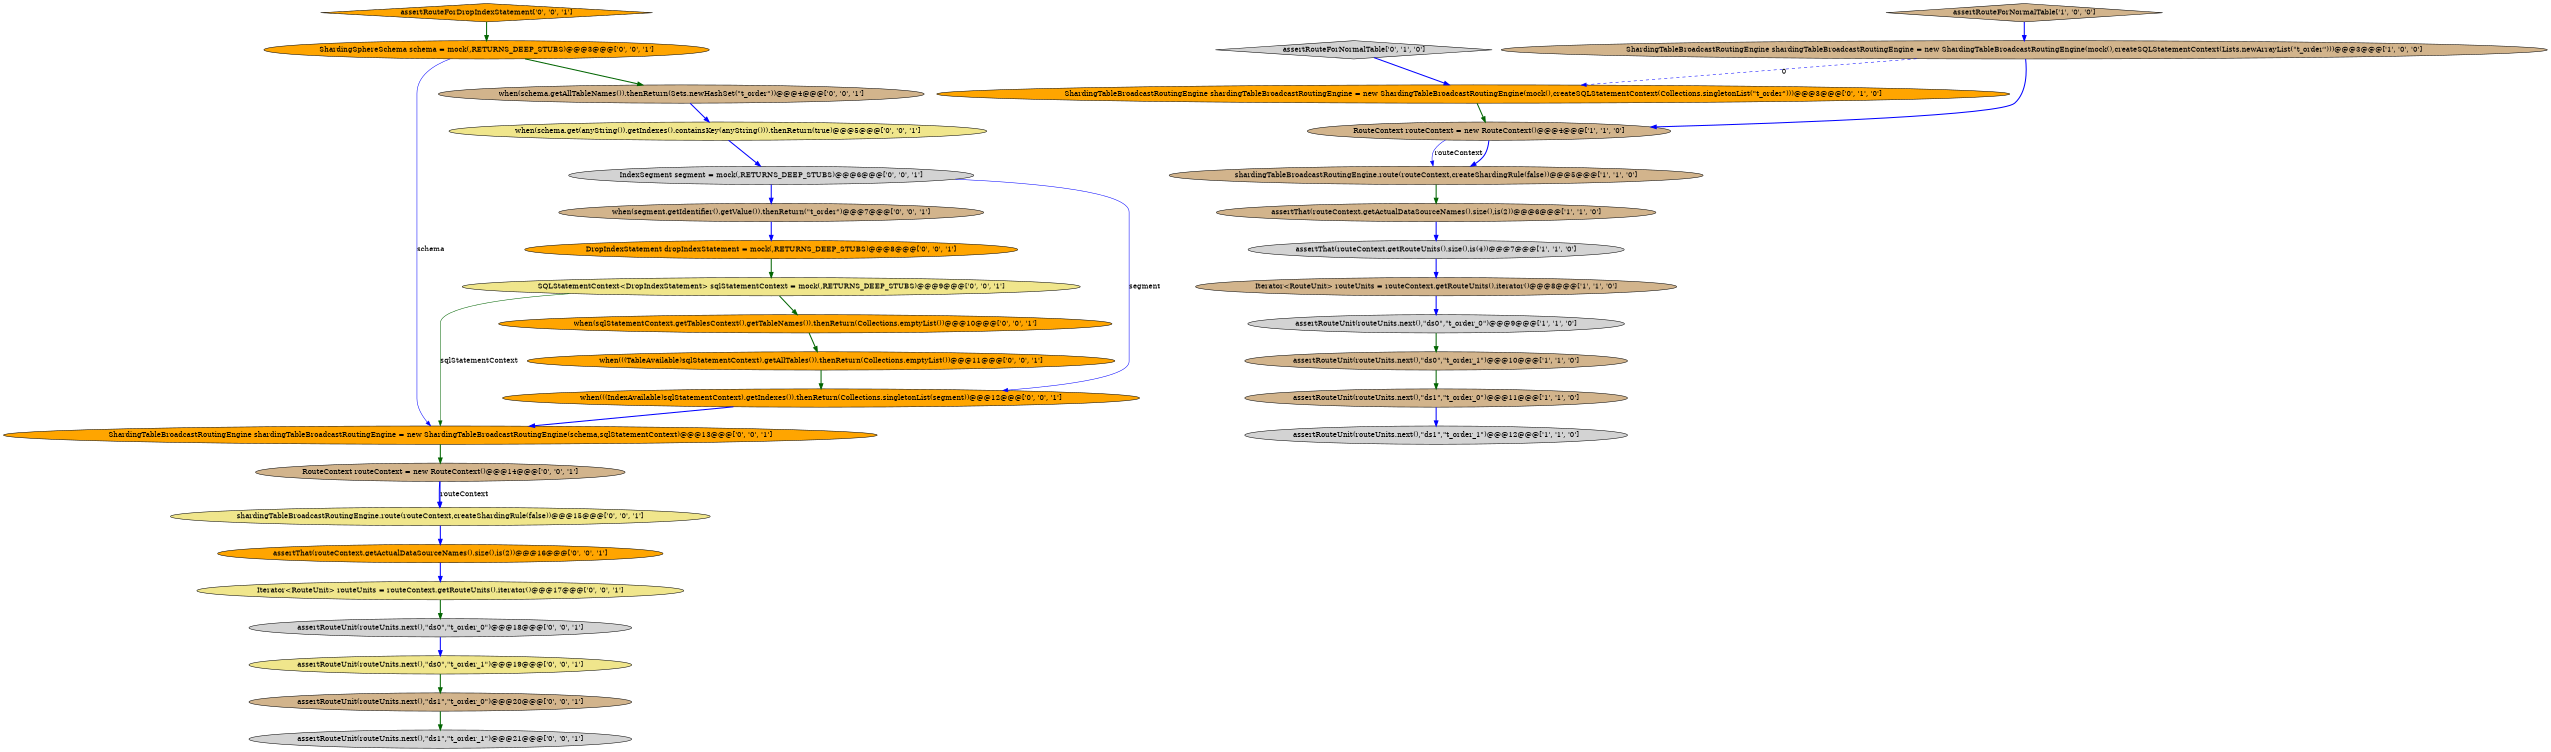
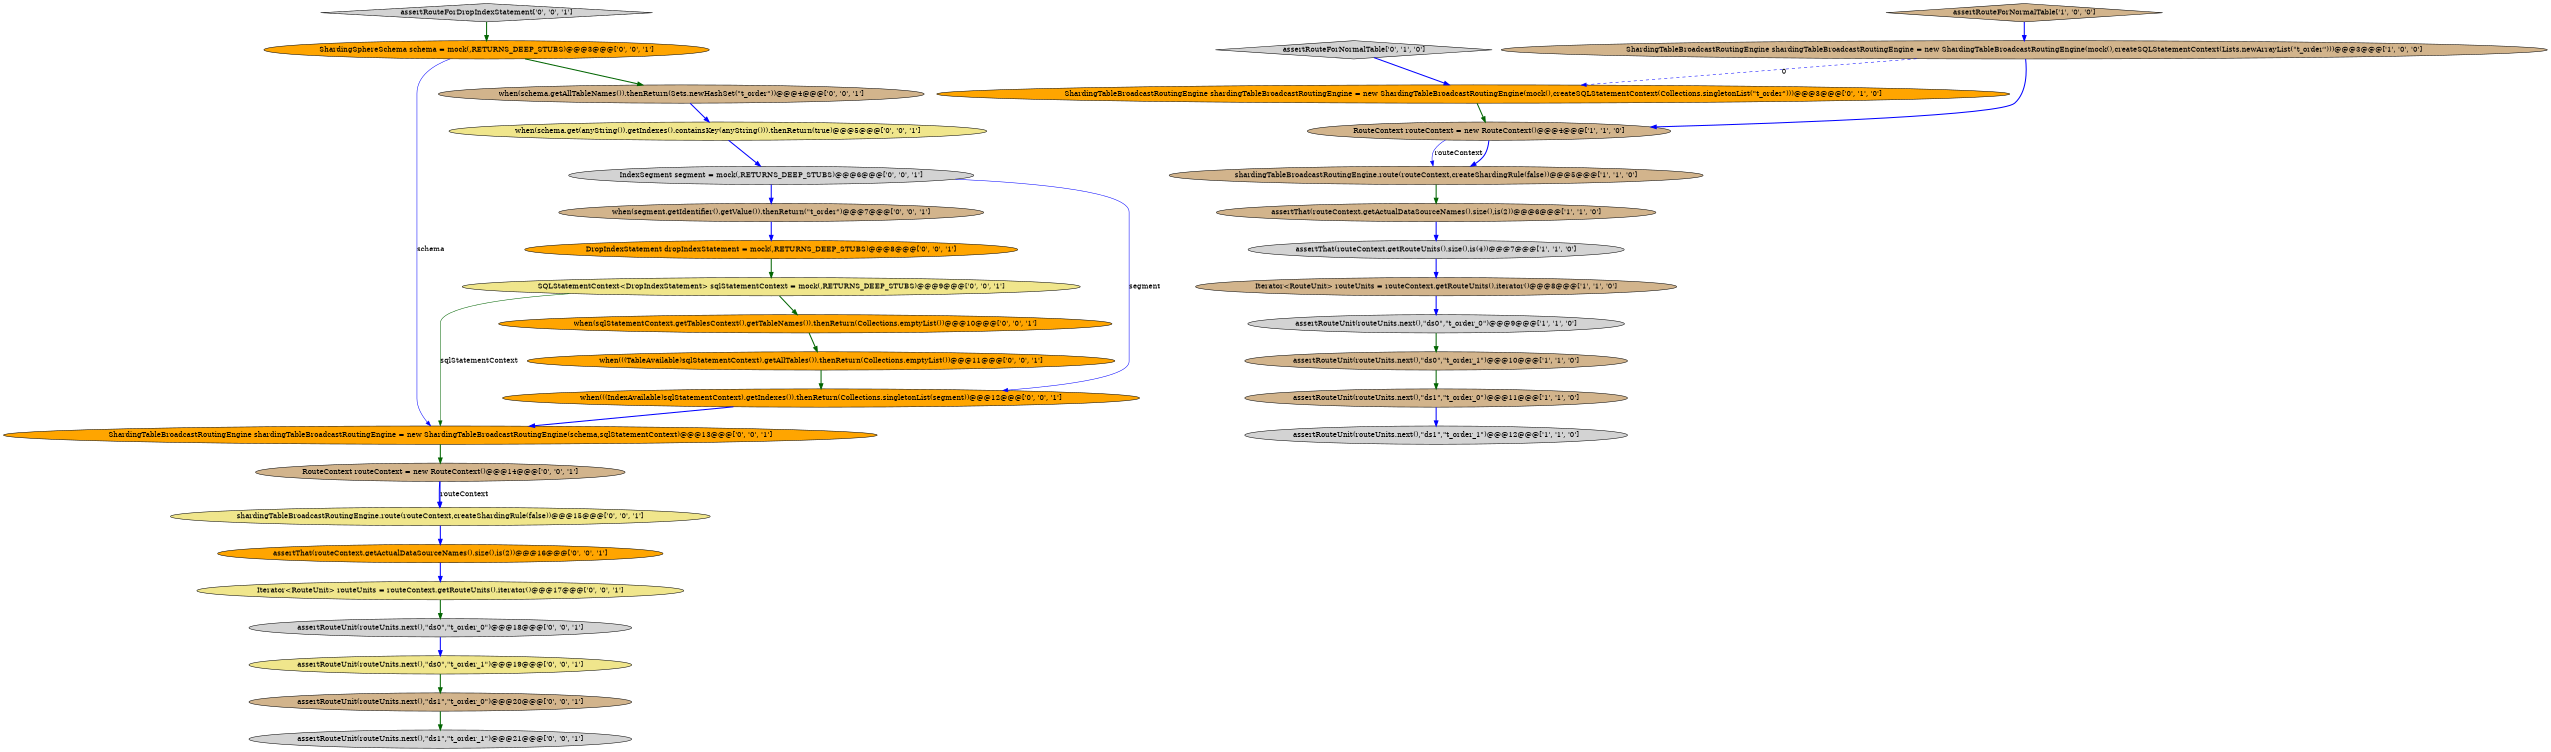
(487, 13) -> (487, 13)
